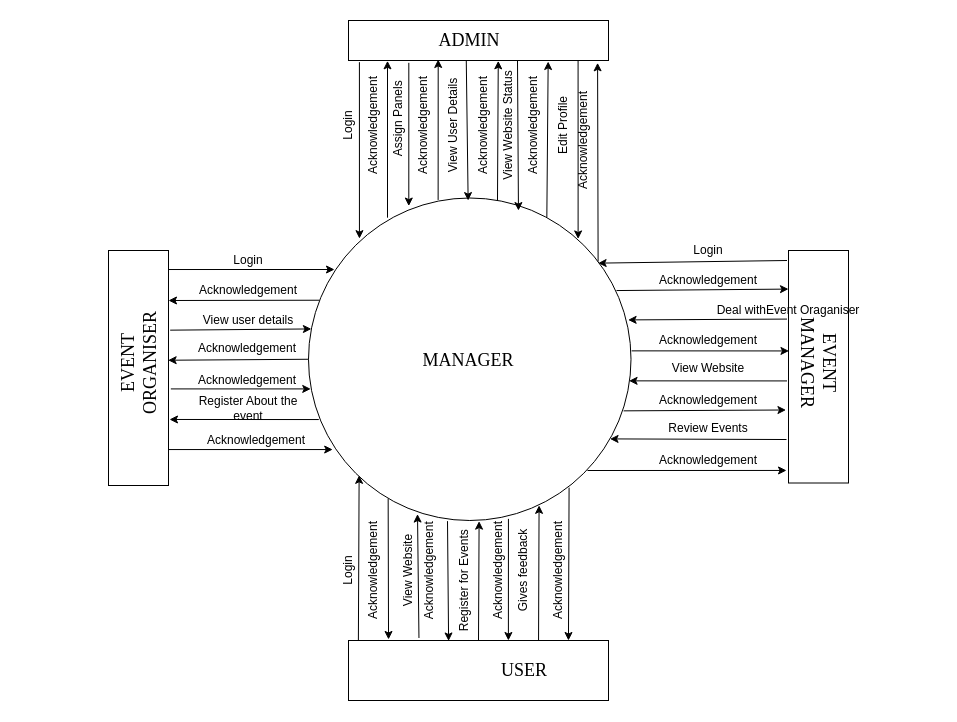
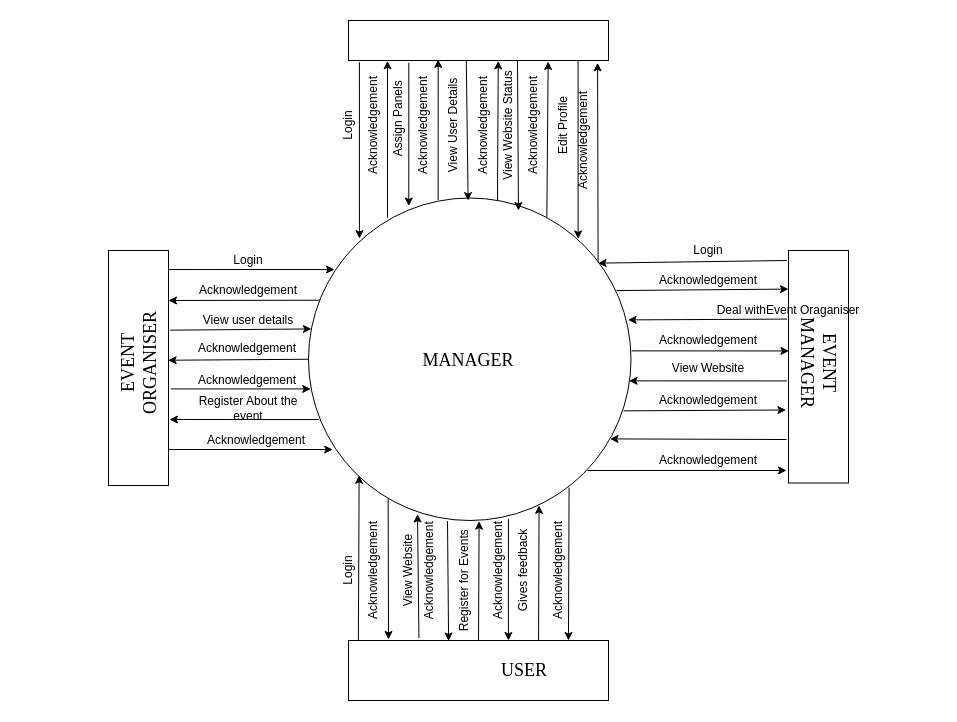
(470, 41) -> none
(709, 428) -> none
